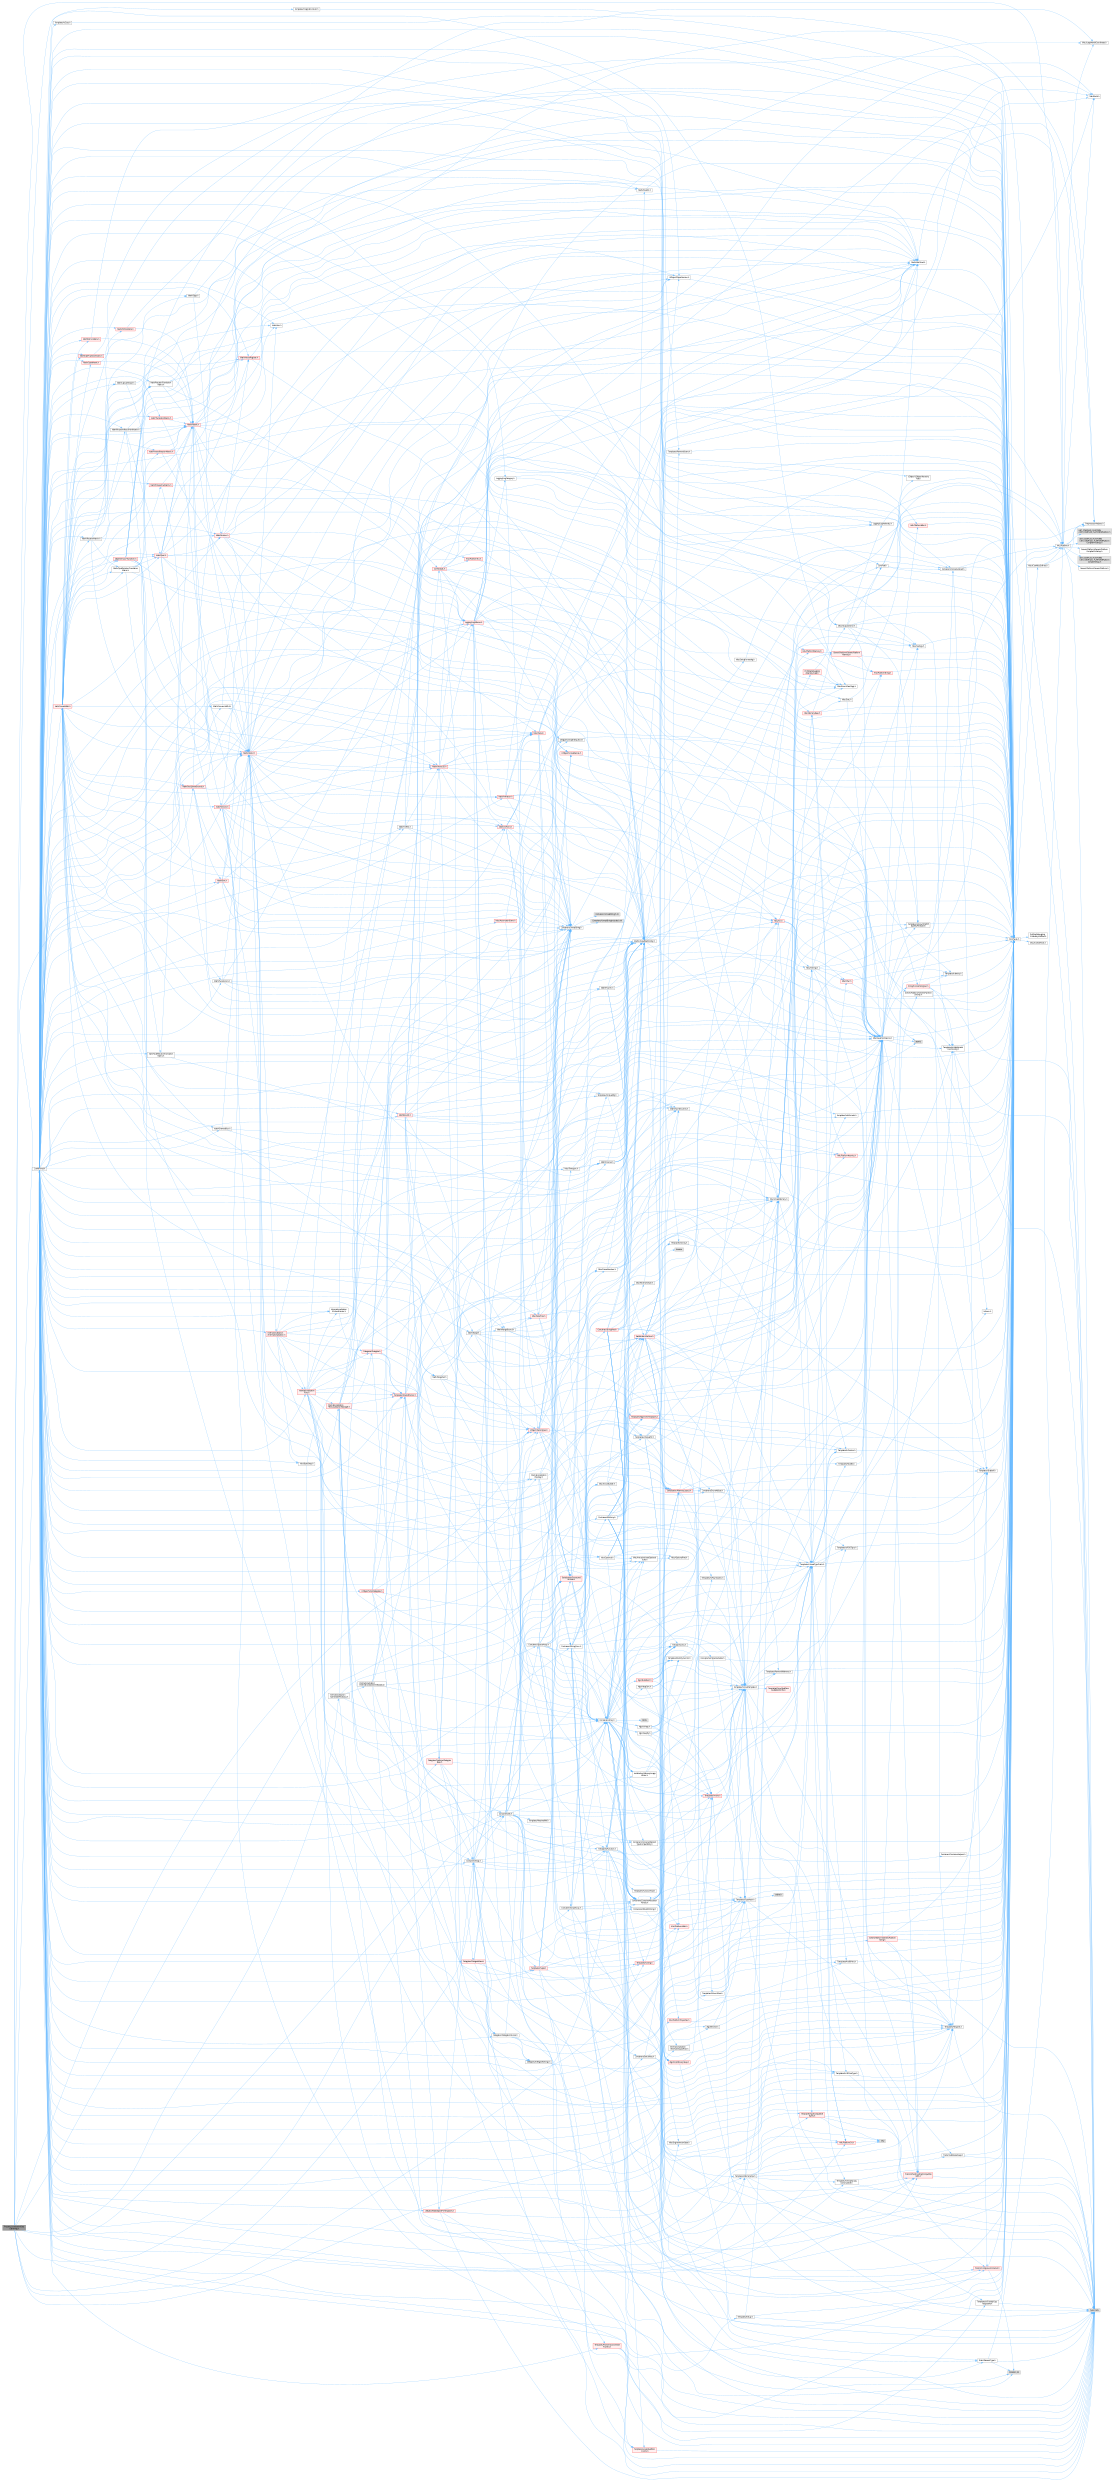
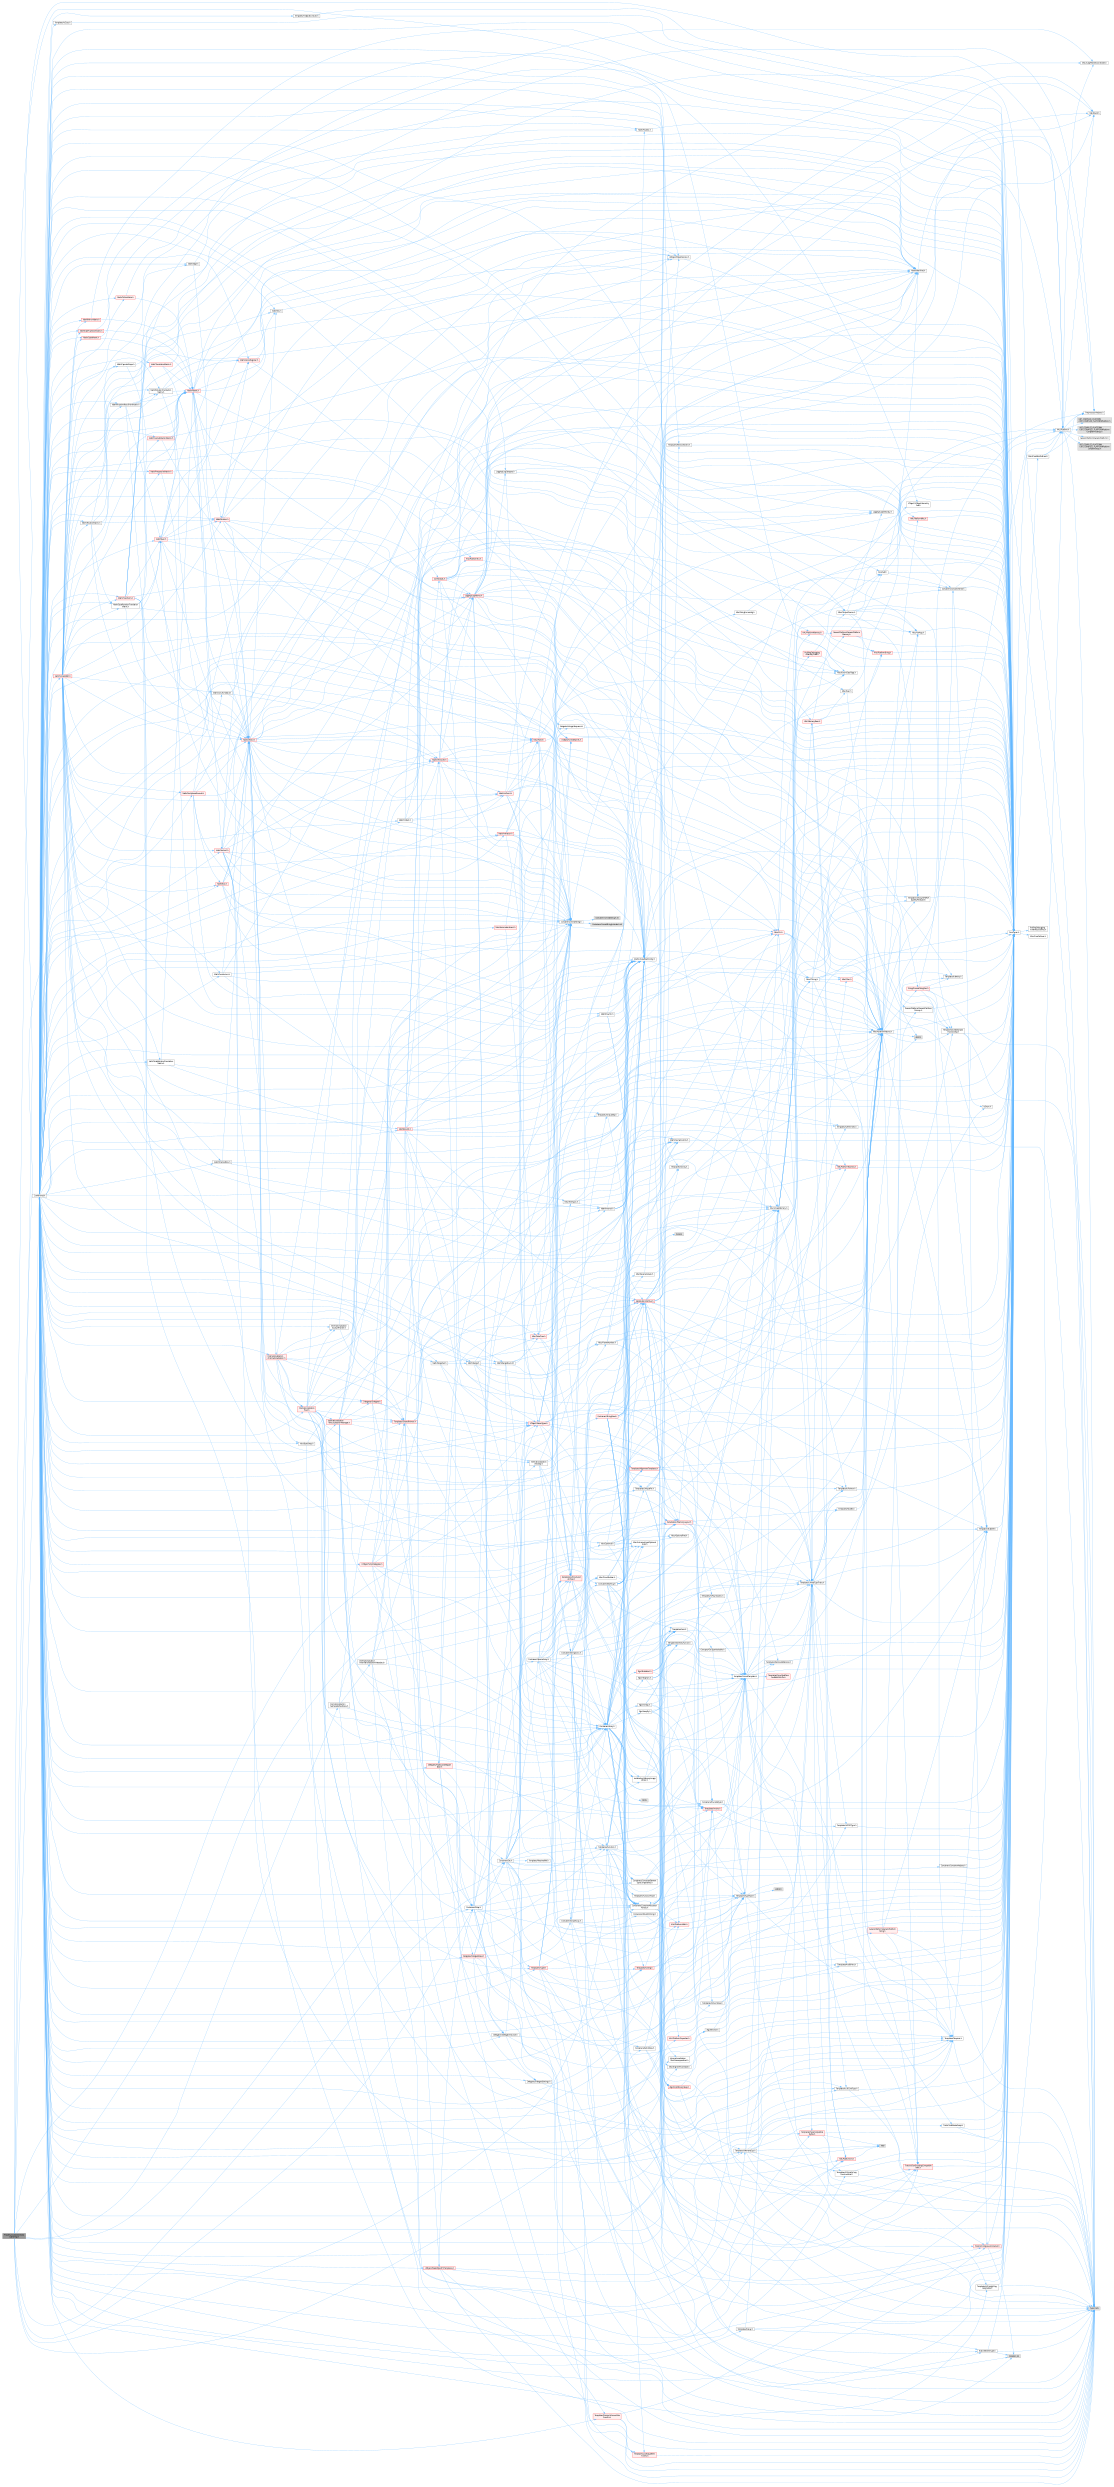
(1094, 551) -> none
(126, 559) -> (126, 598)
